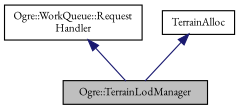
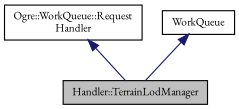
(198, 23) -> (198, 23)
(135, 92) -> (135, 92)
